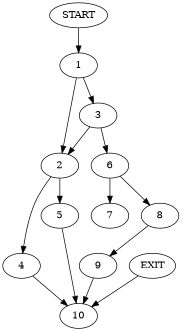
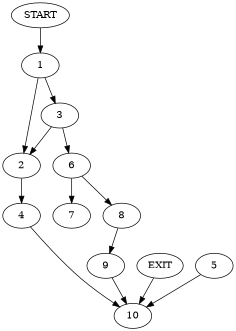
(60, 187) -> none
